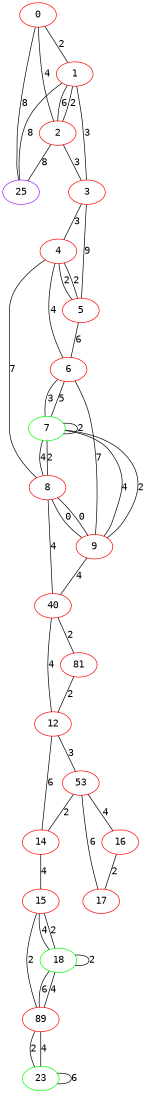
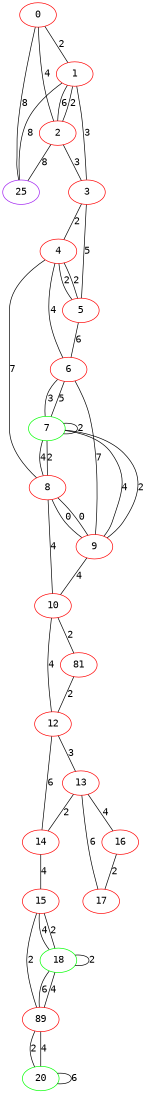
(77, 222) -> (77, 222)
(87, 251) -> (87, 251)
(53, 606) -> (53, 606)
(81, 783) -> (81, 783)
(41, 1079) -> (41, 1079)
